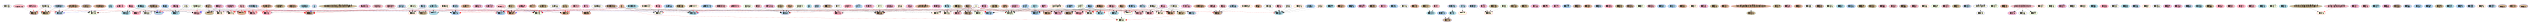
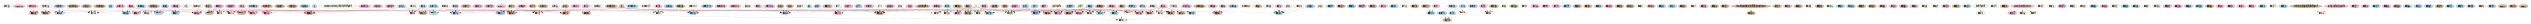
(338, 6) -> (338, 6)
(1525, 6) -> (1525, 6)
(1452, 9) -> (1457, 9)
